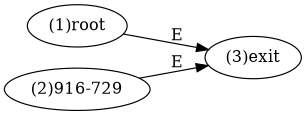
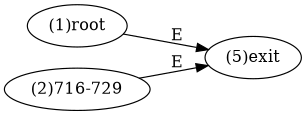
(253, 58) -> (253, 58)
(77, 89) -> (77, 89)
